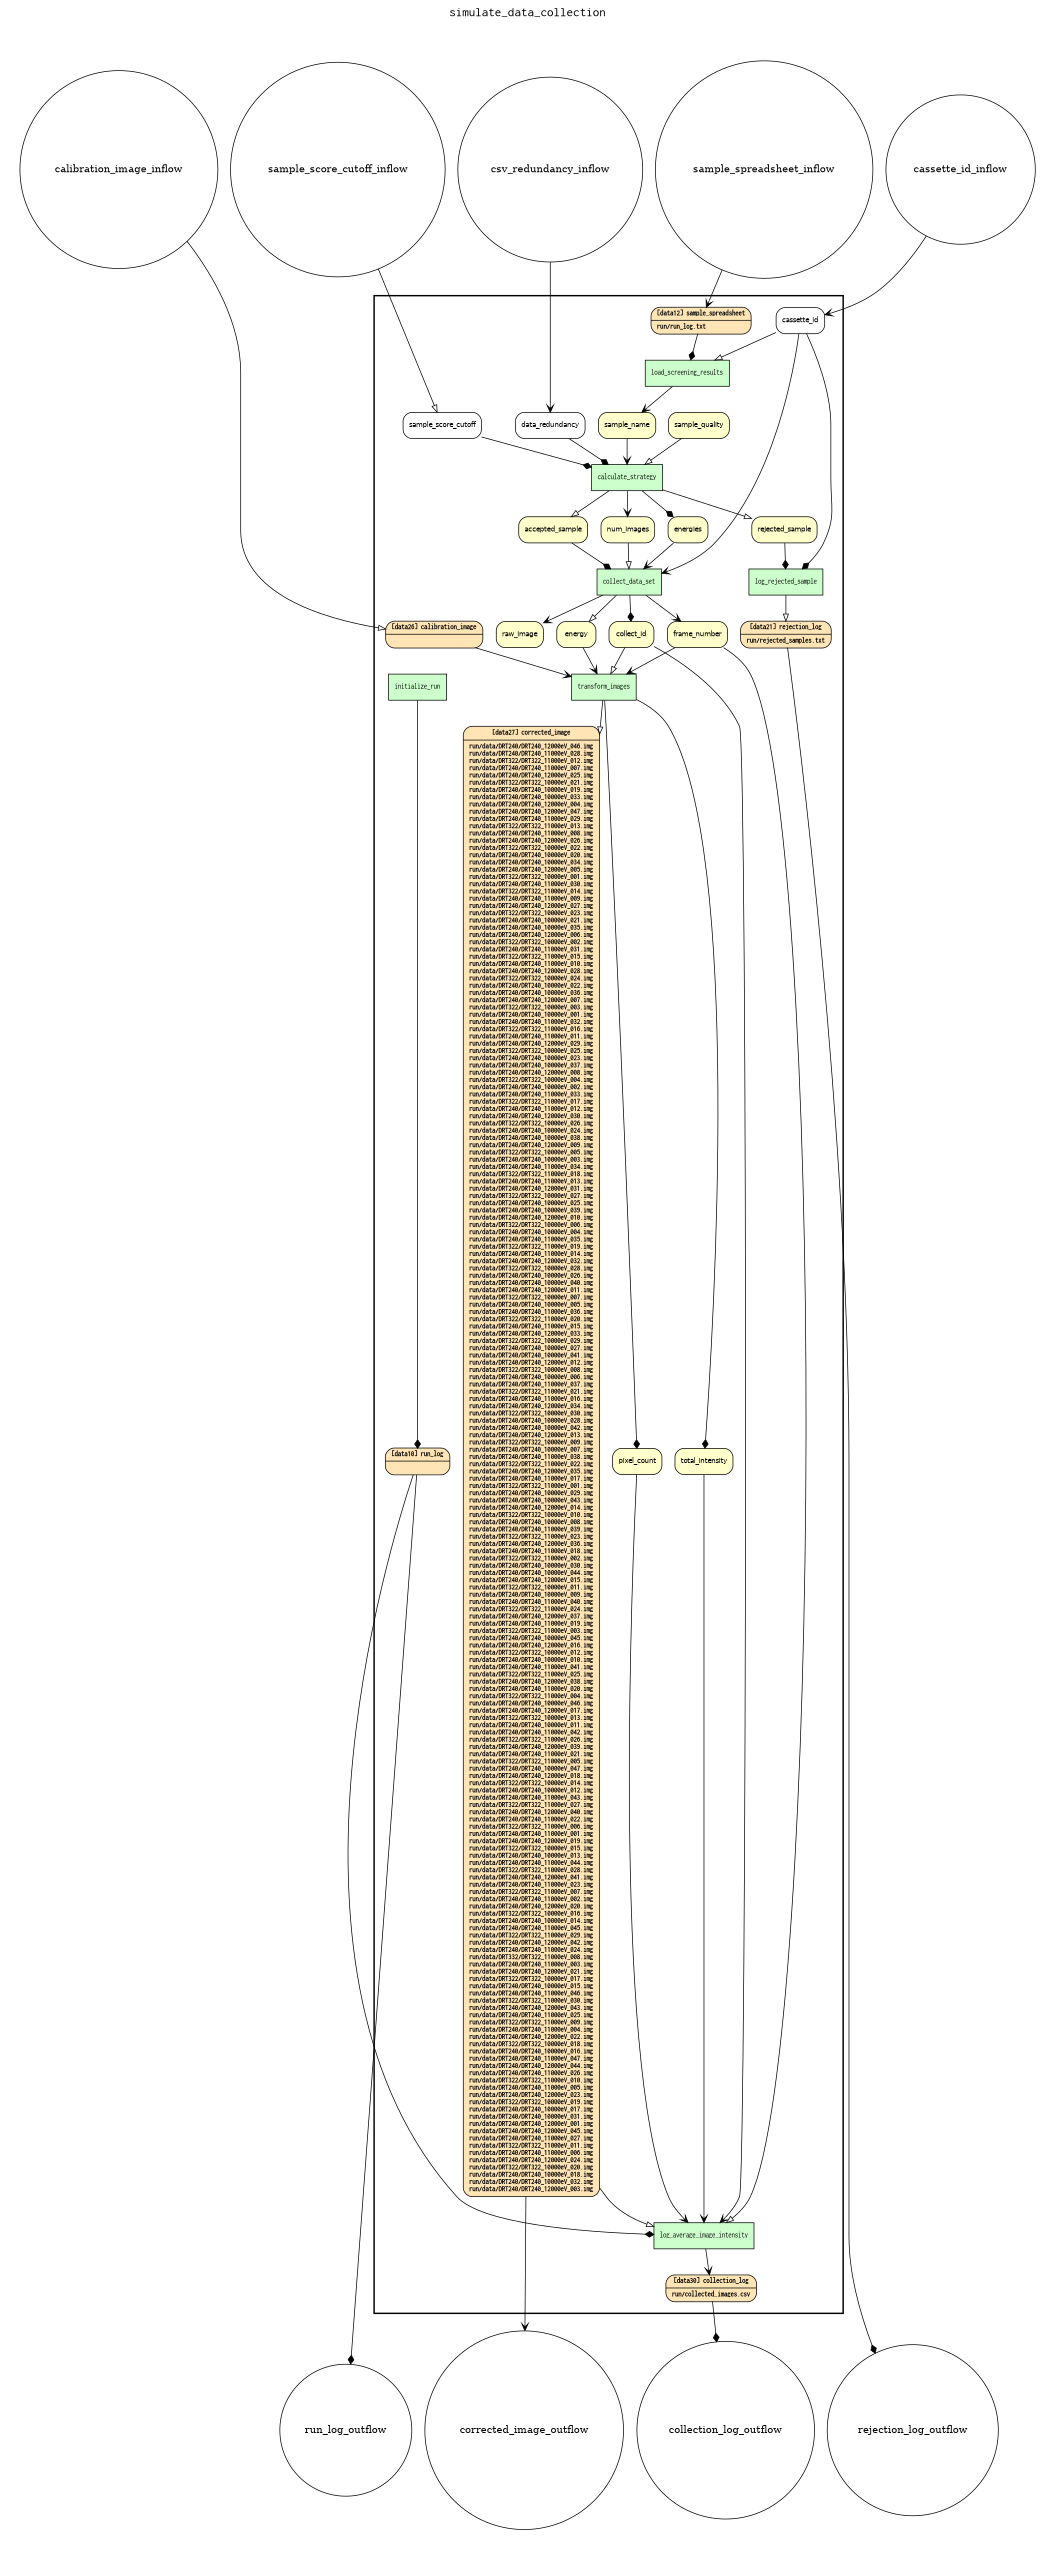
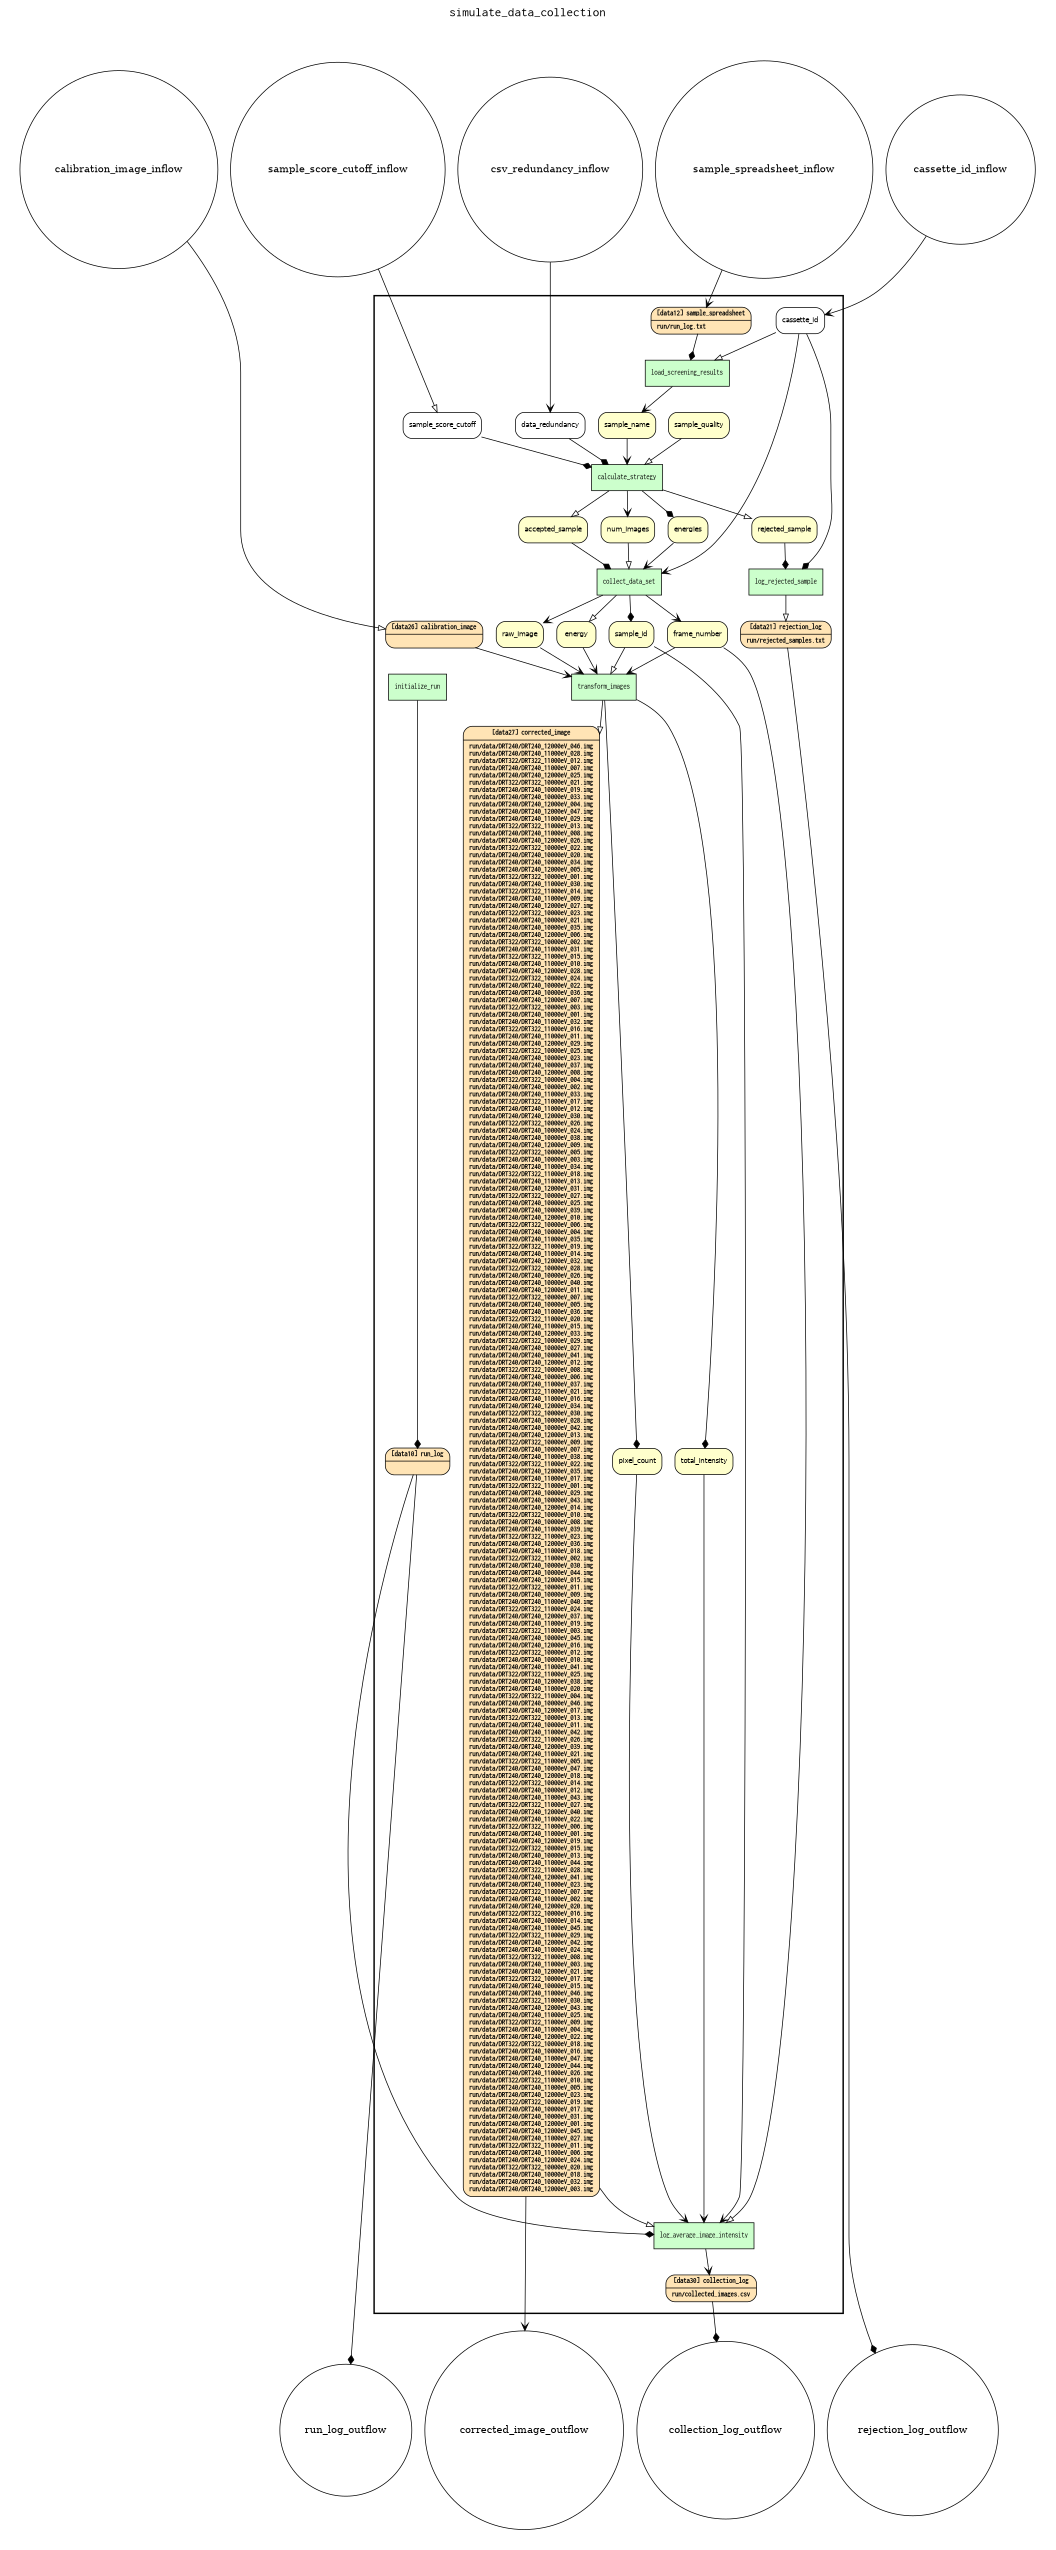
(631, 635) -> (631, 635)
none -> (559, 659)
(531, 1957) -> (531, 1957)
